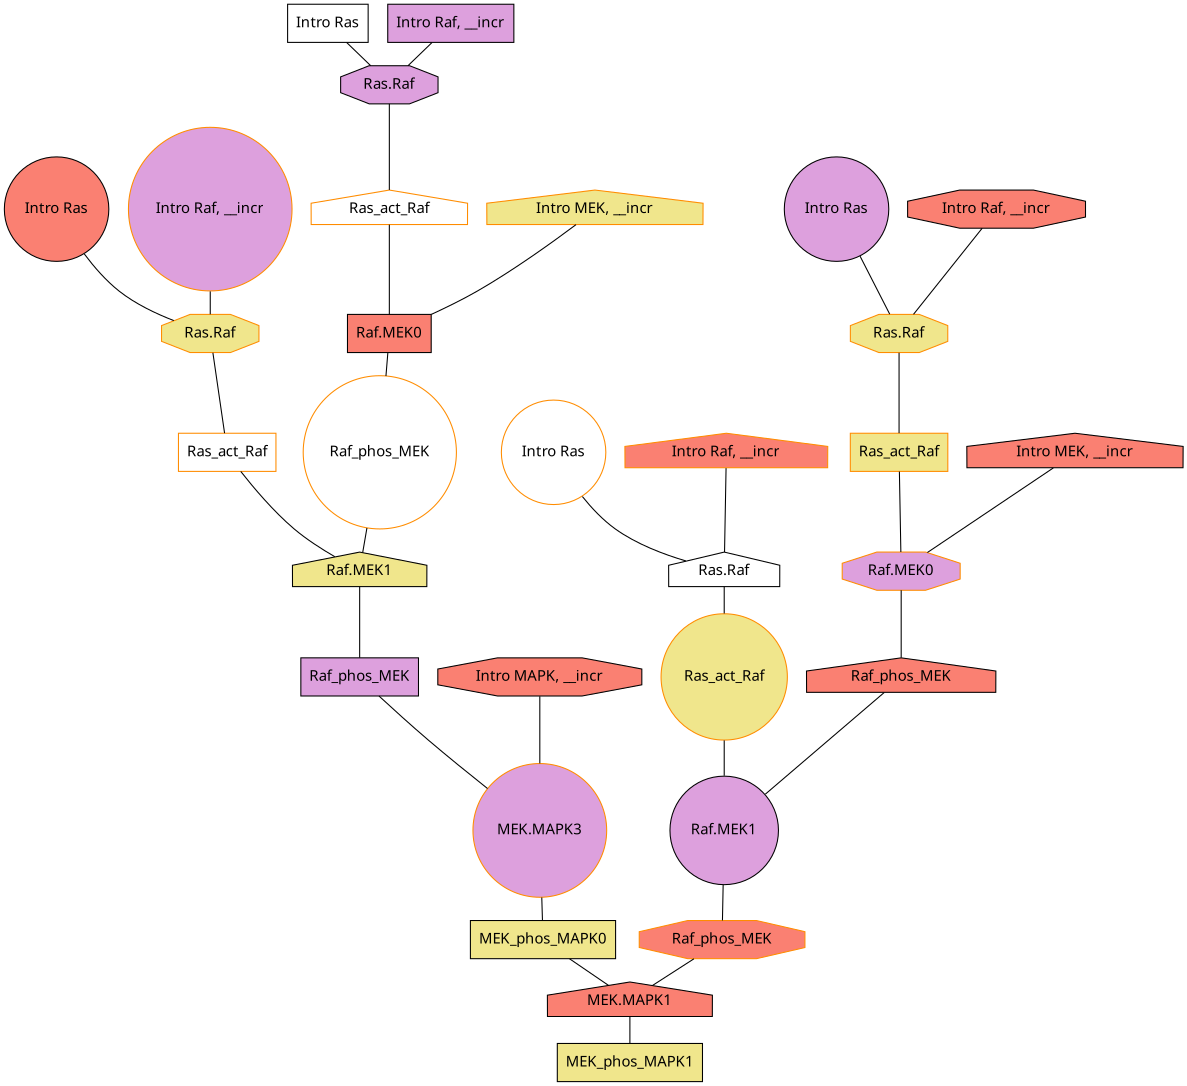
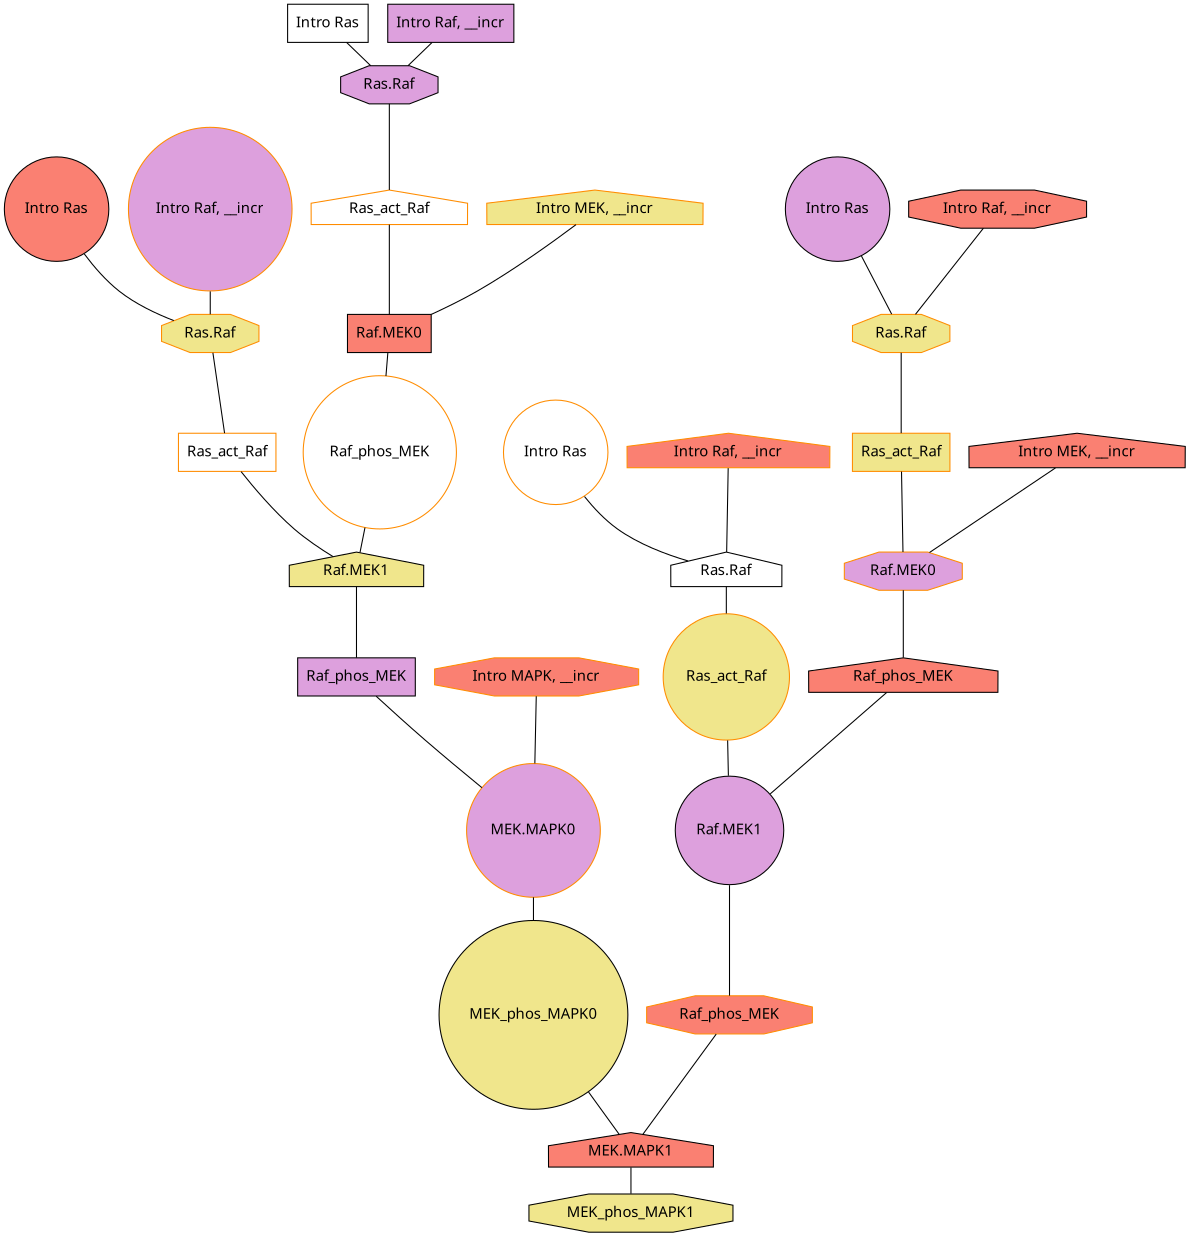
(540, 677) -> (537, 677)
(540, 830) -> (533, 830)
(543, 940) -> (533, 1015)
(630, 1063) -> (631, 1213)
